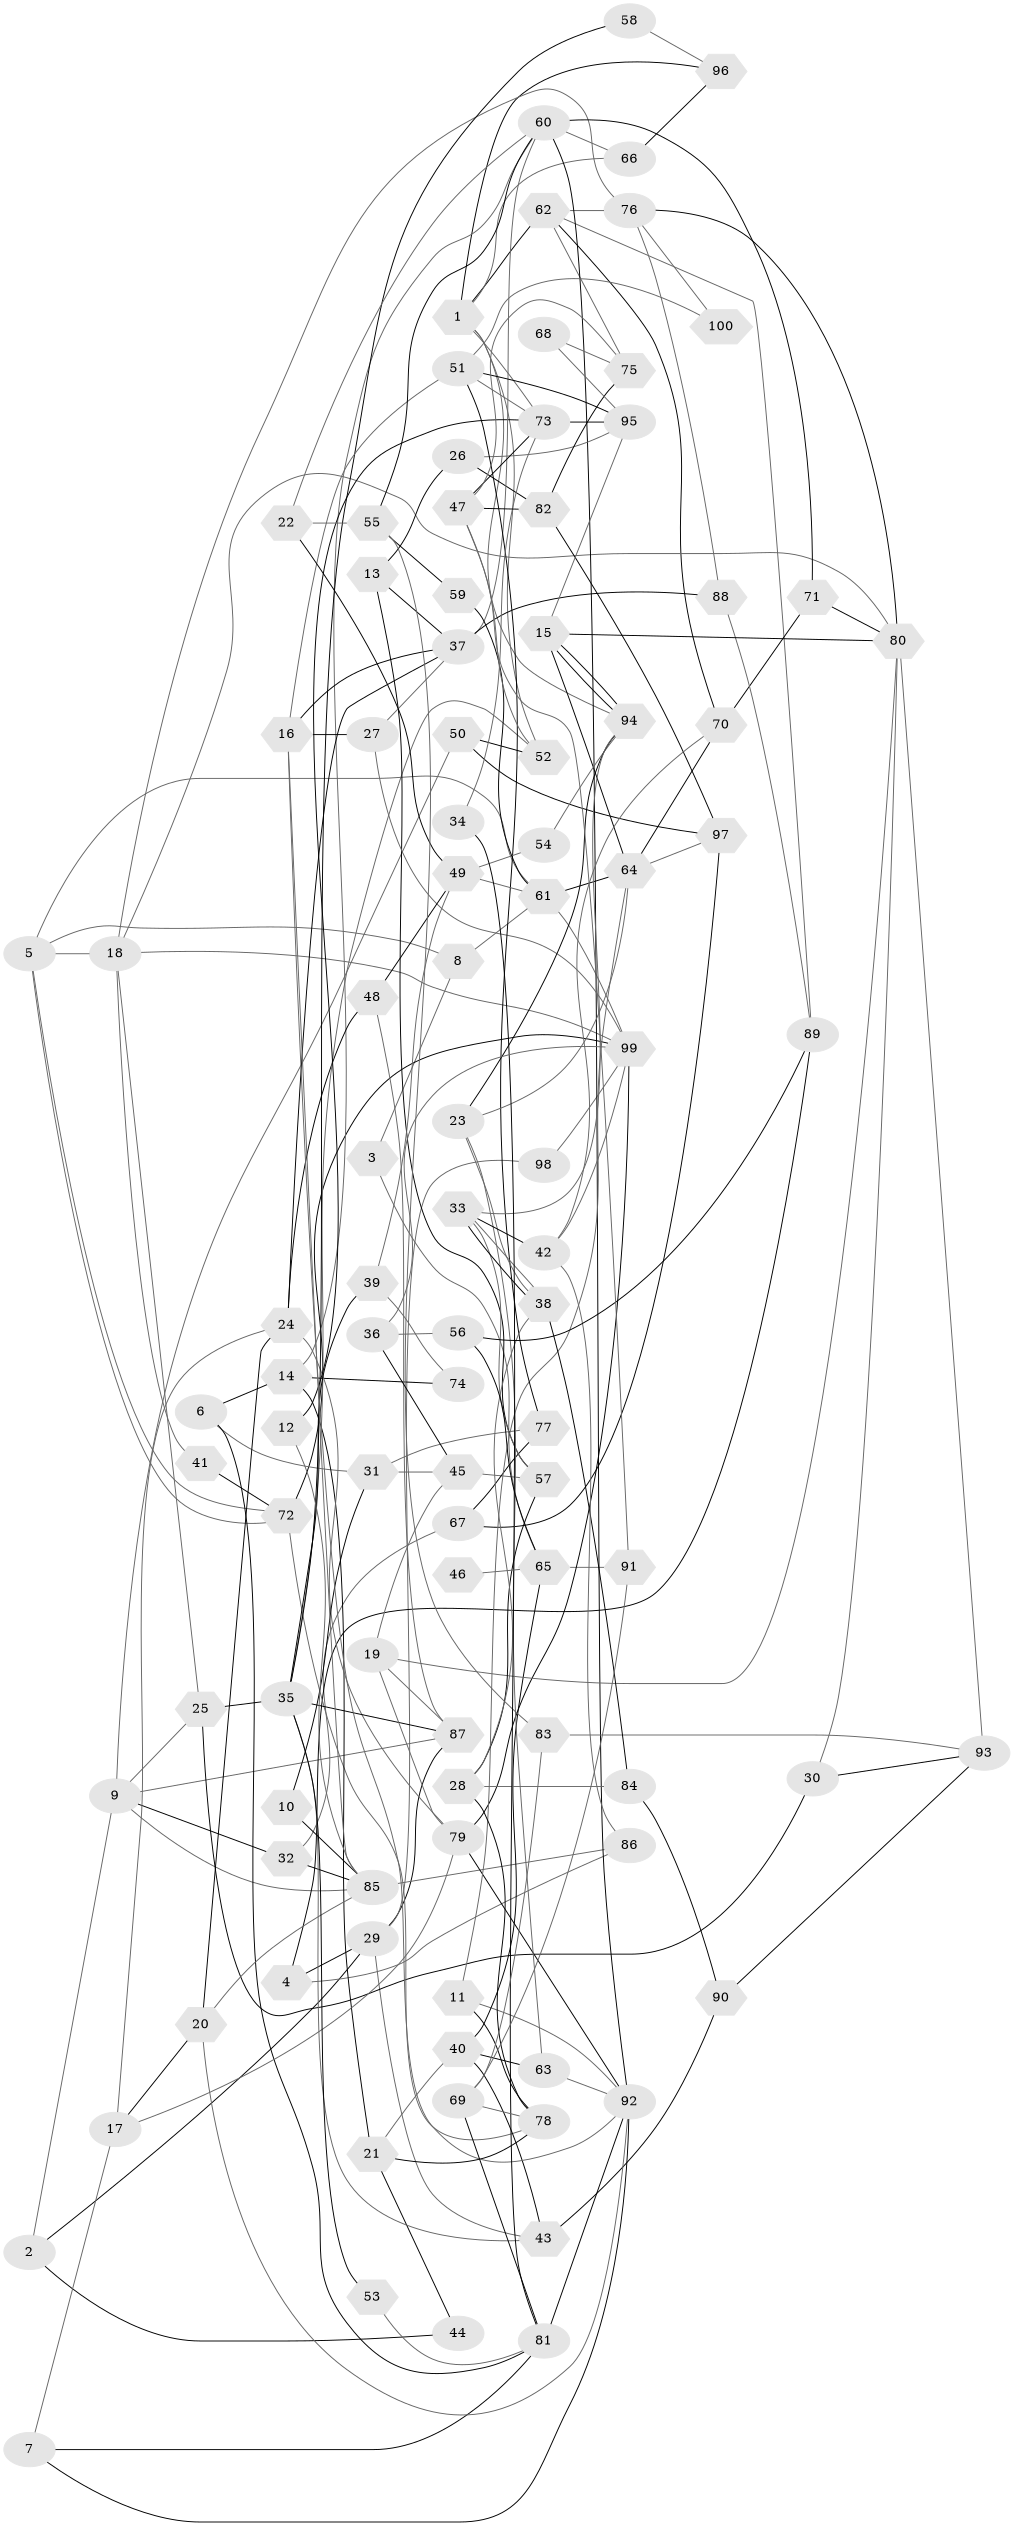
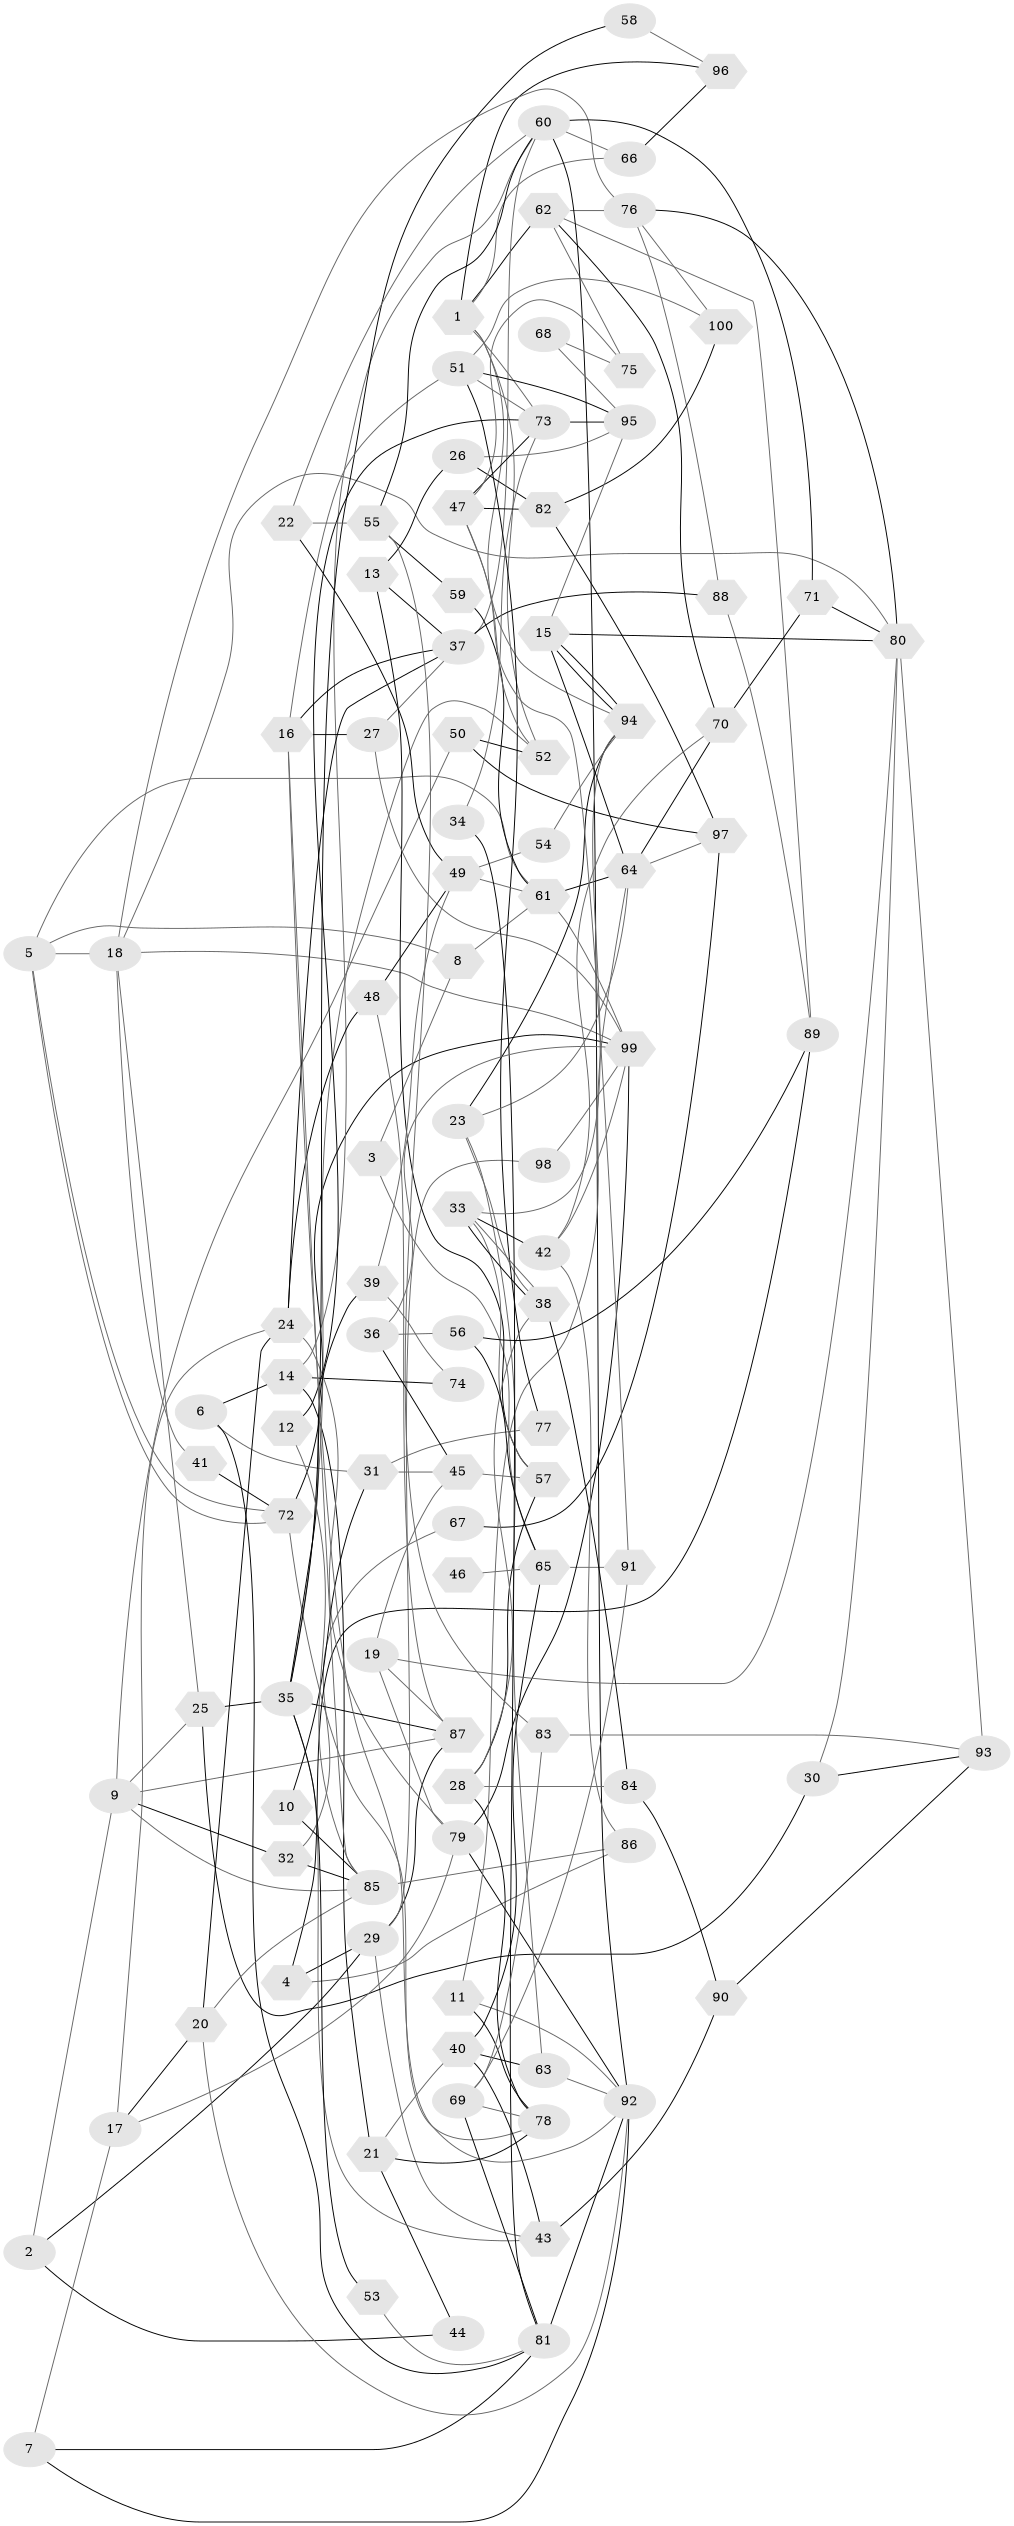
(579, 436) -> (660, 443)
(489, 1491) -> none
